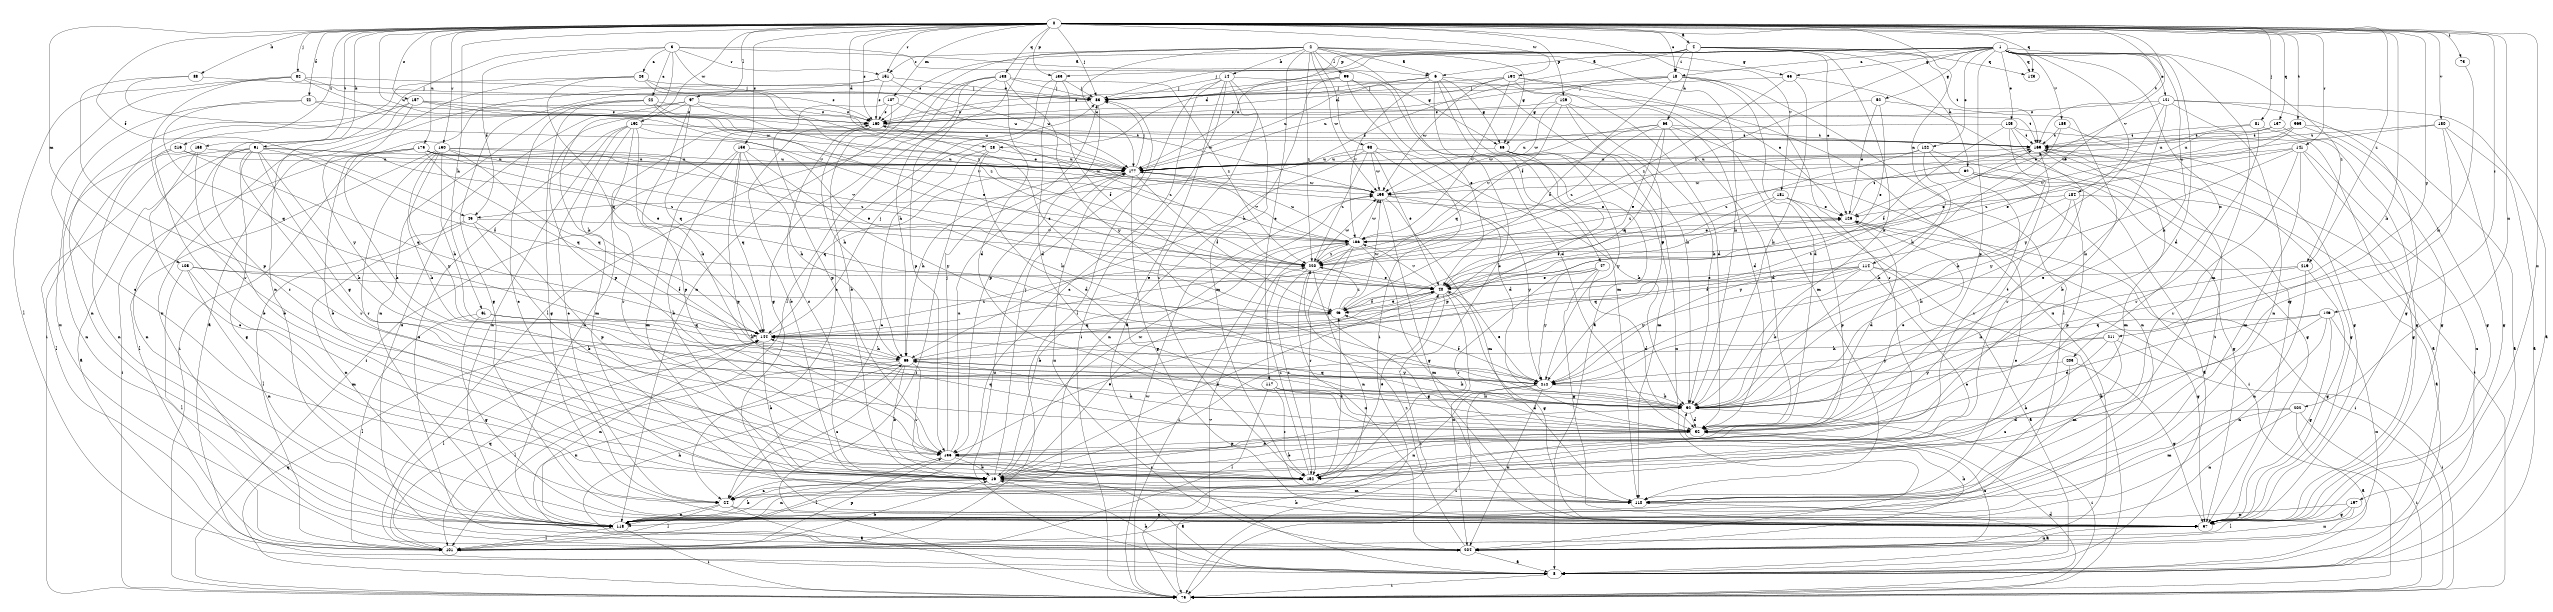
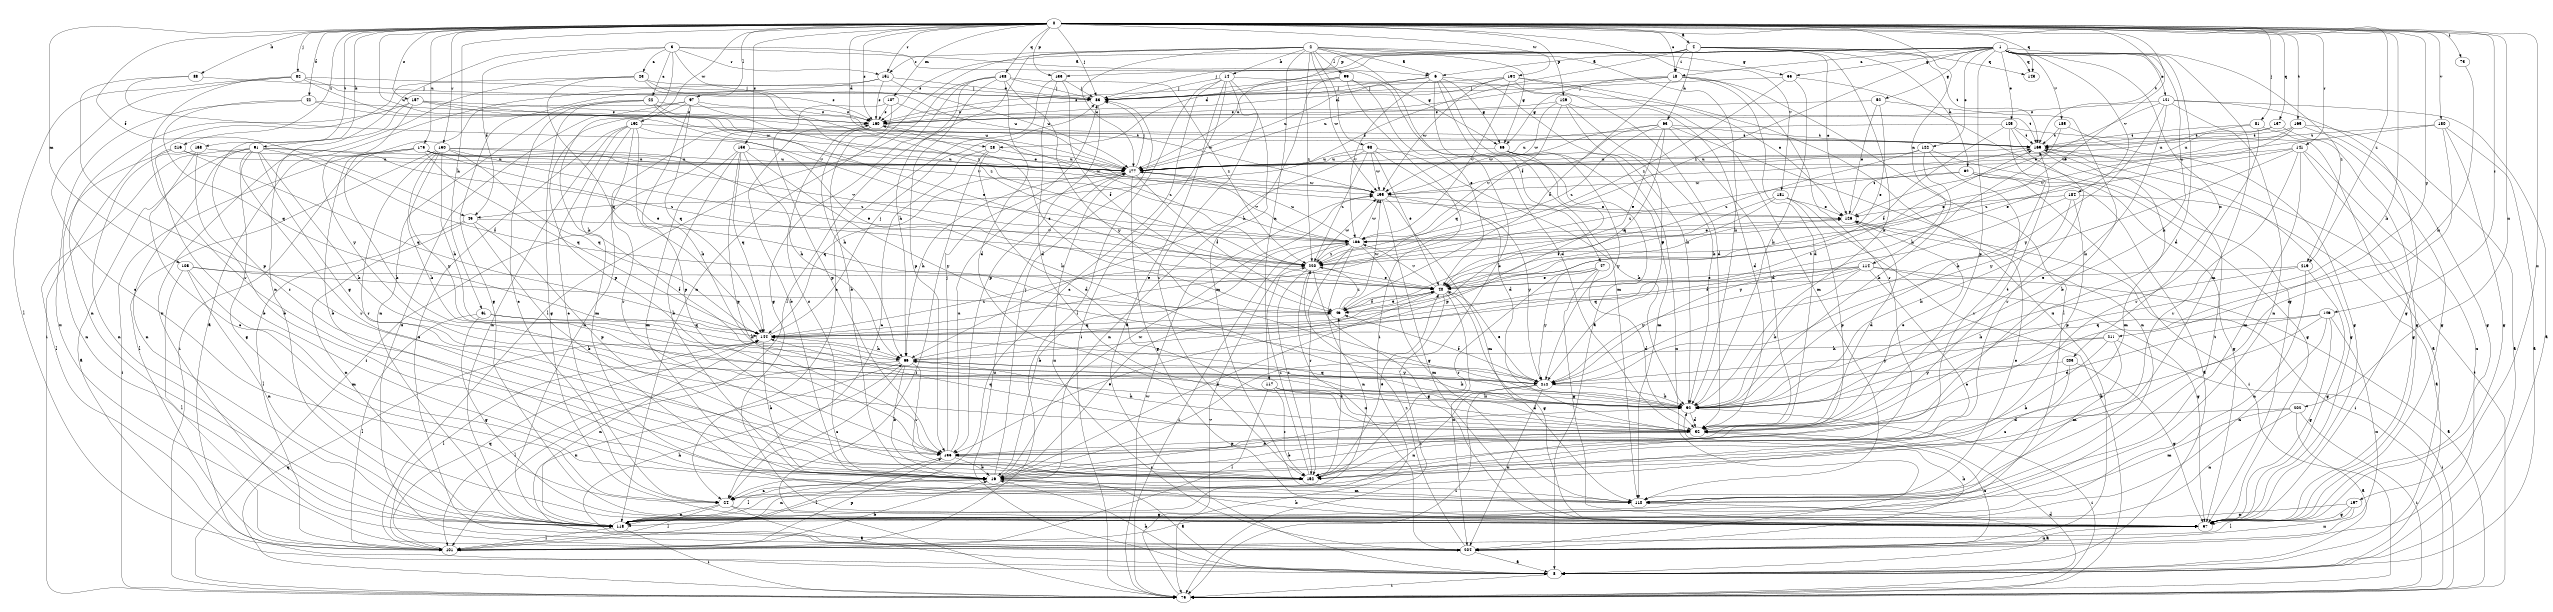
(2298, 124) -> (2298, 124)
(1275, 219) -> (1275, 219)
(748, 503) -> (748, 503)
(2004, 559) -> (2479, 584)
